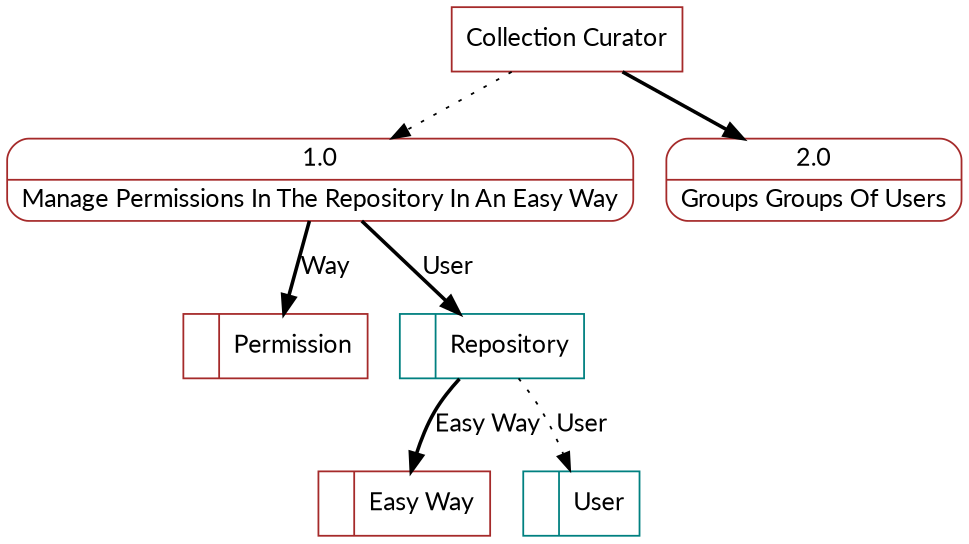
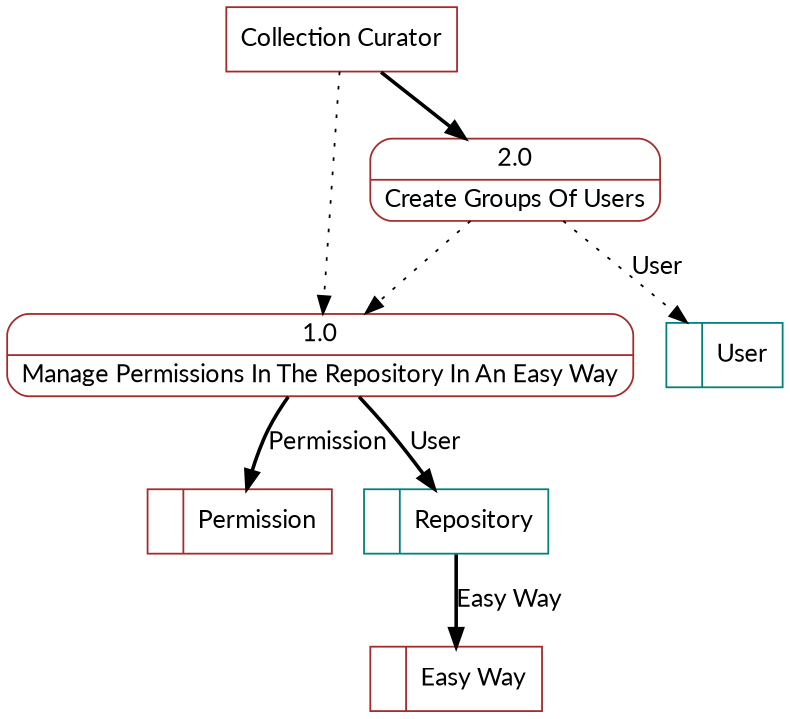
(814, 199) -> (515, 199)
none -> (425, 261)
(326, 267) -> (328, 443)
(544, 414) -> (618, 266)
